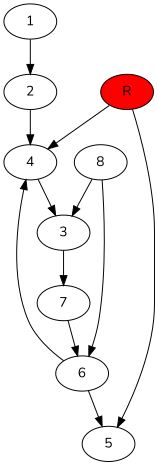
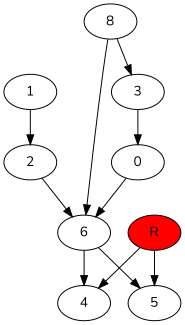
(30, 122) -> (54, 194)
(45, 193) -> none
(64, 303) -> (138, 162)
